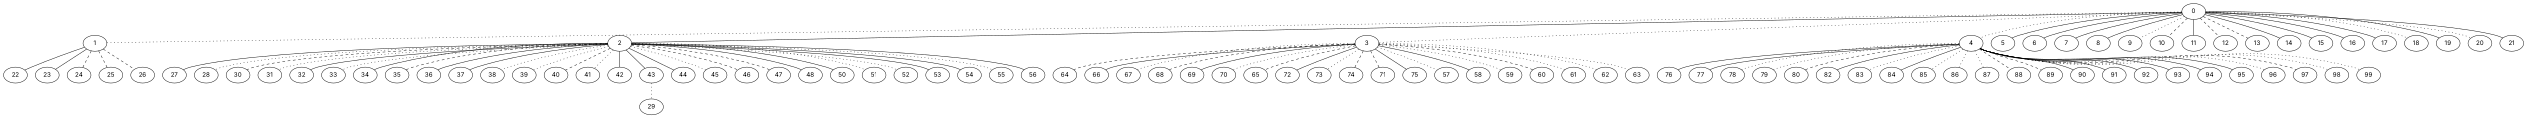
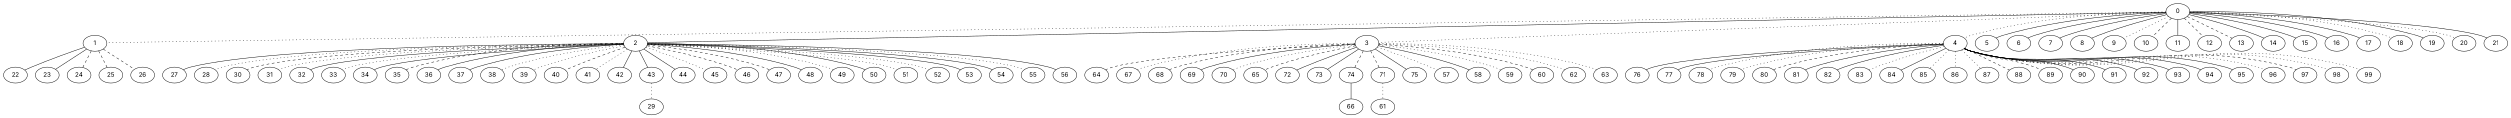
(1501, 55) -> (1383, 91)
(1167, 58) -> (1351, 91)
(1343, 59) -> (1343, 59)
none -> (842, 75)
none -> (1796, 75)
